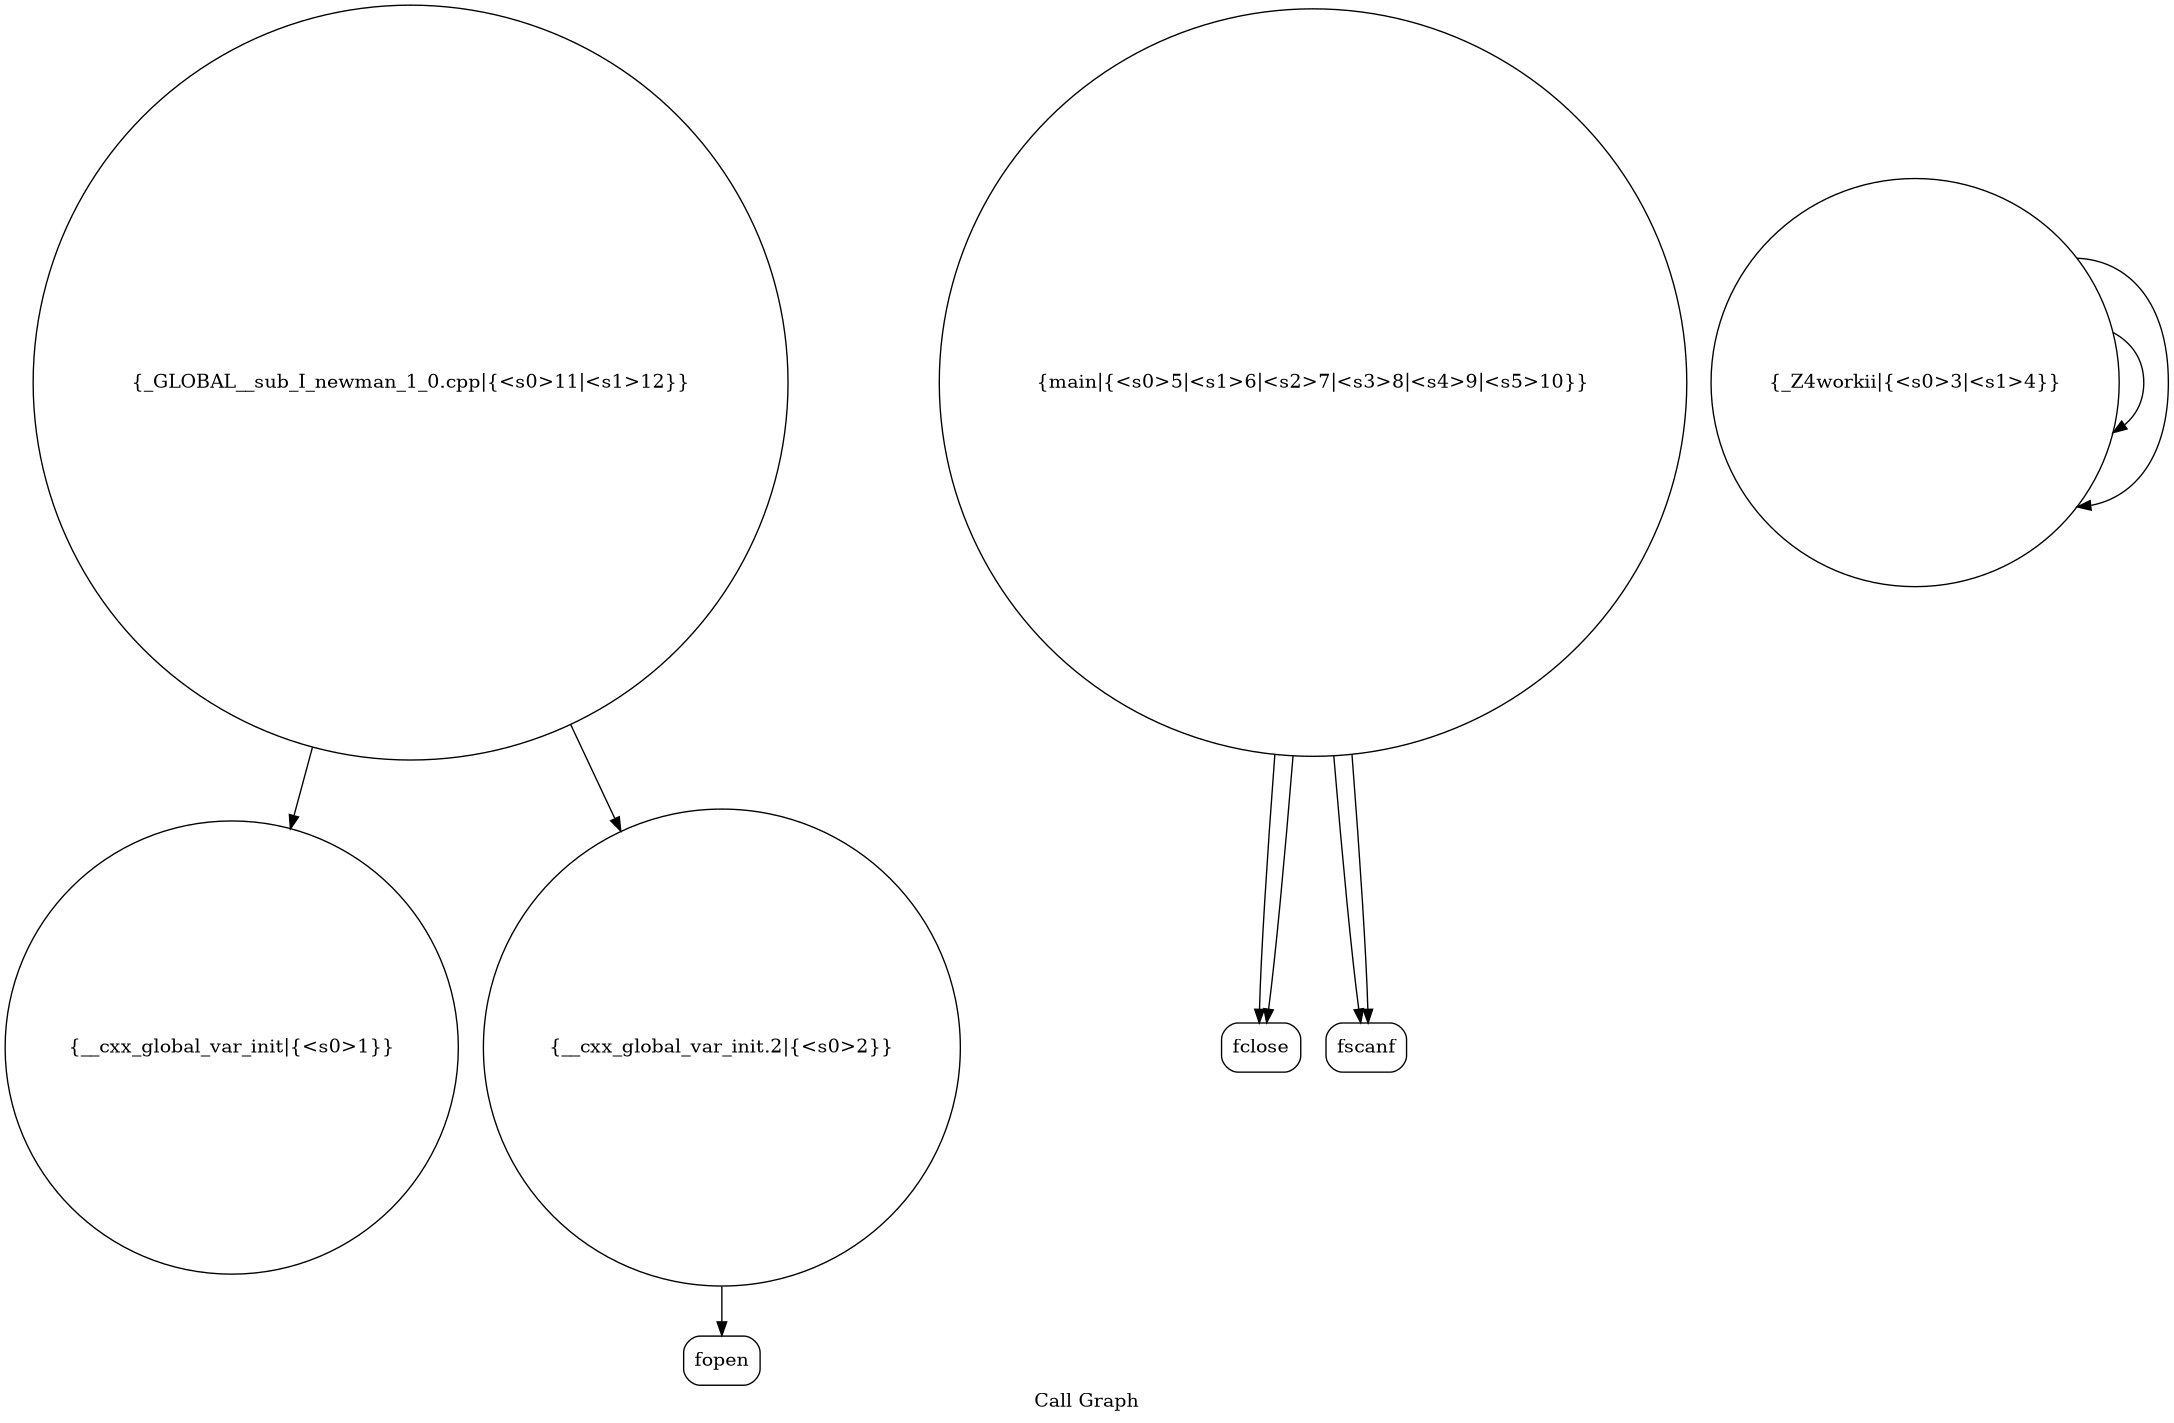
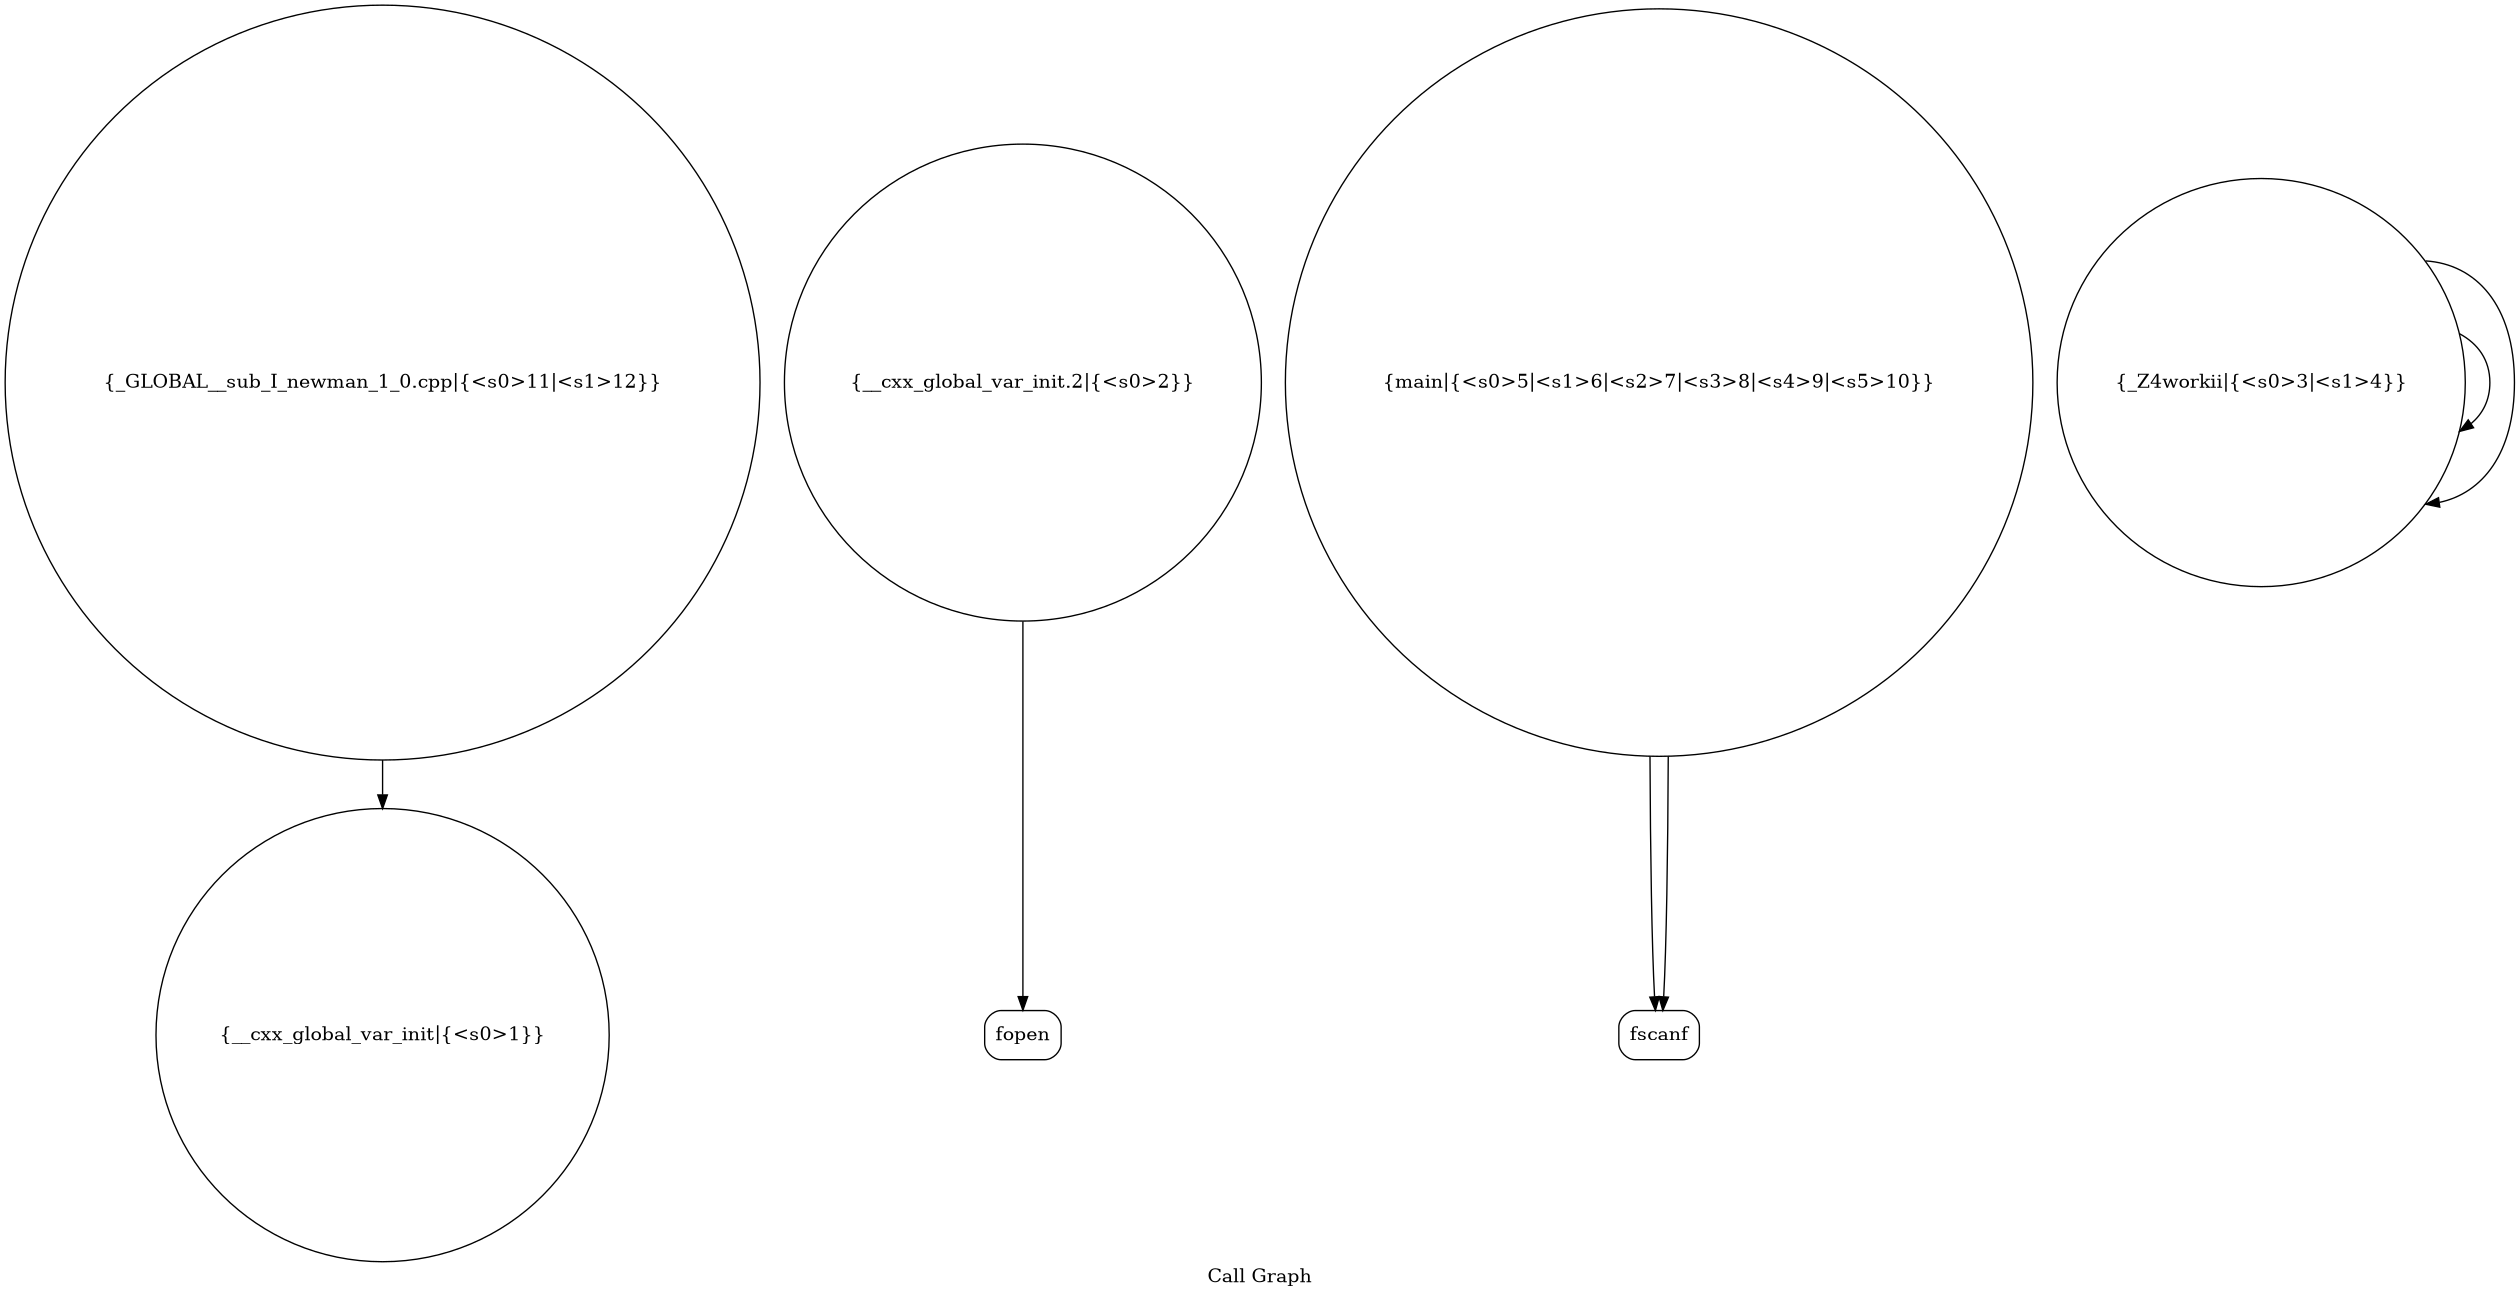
(593, 771) -> none
(1261, 1048) -> none
